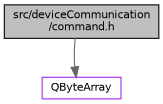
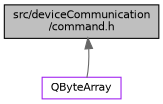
(74, 52) -> (89, 63)
